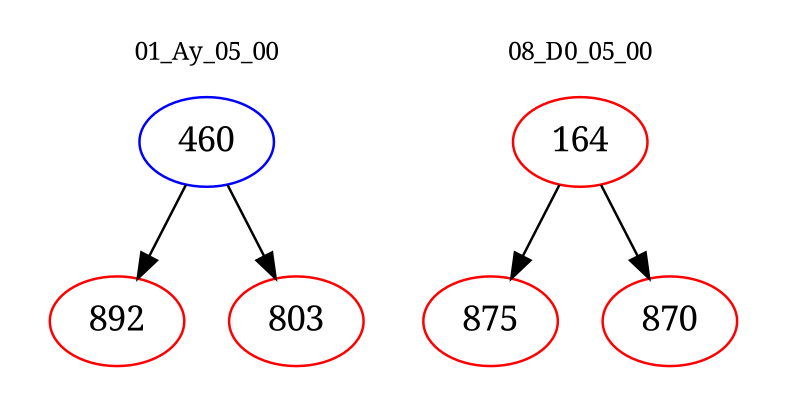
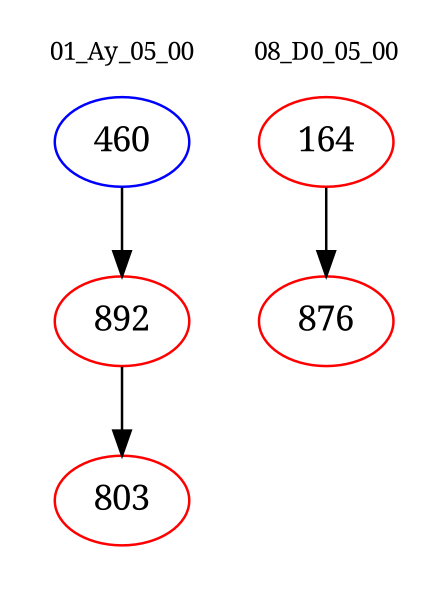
(246, 220) -> (122, 399)
(491, 321) -> none
(670, 321) -> (326, 321)
